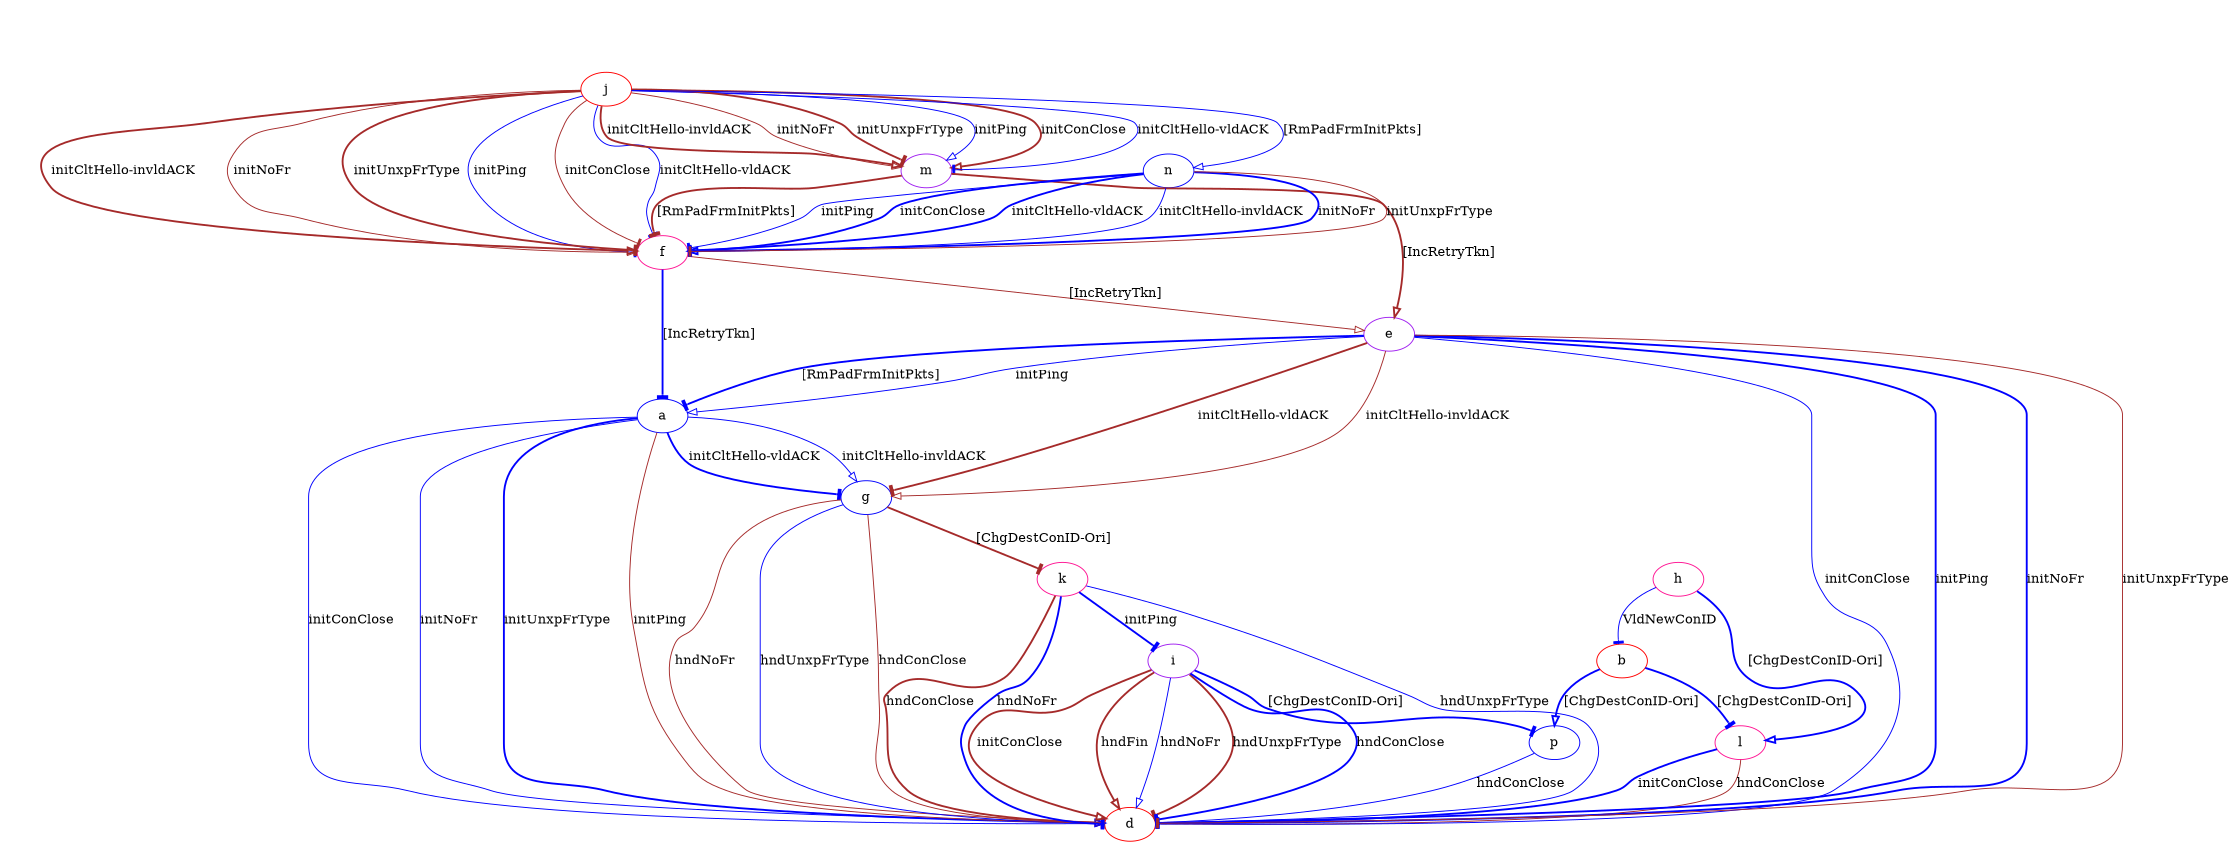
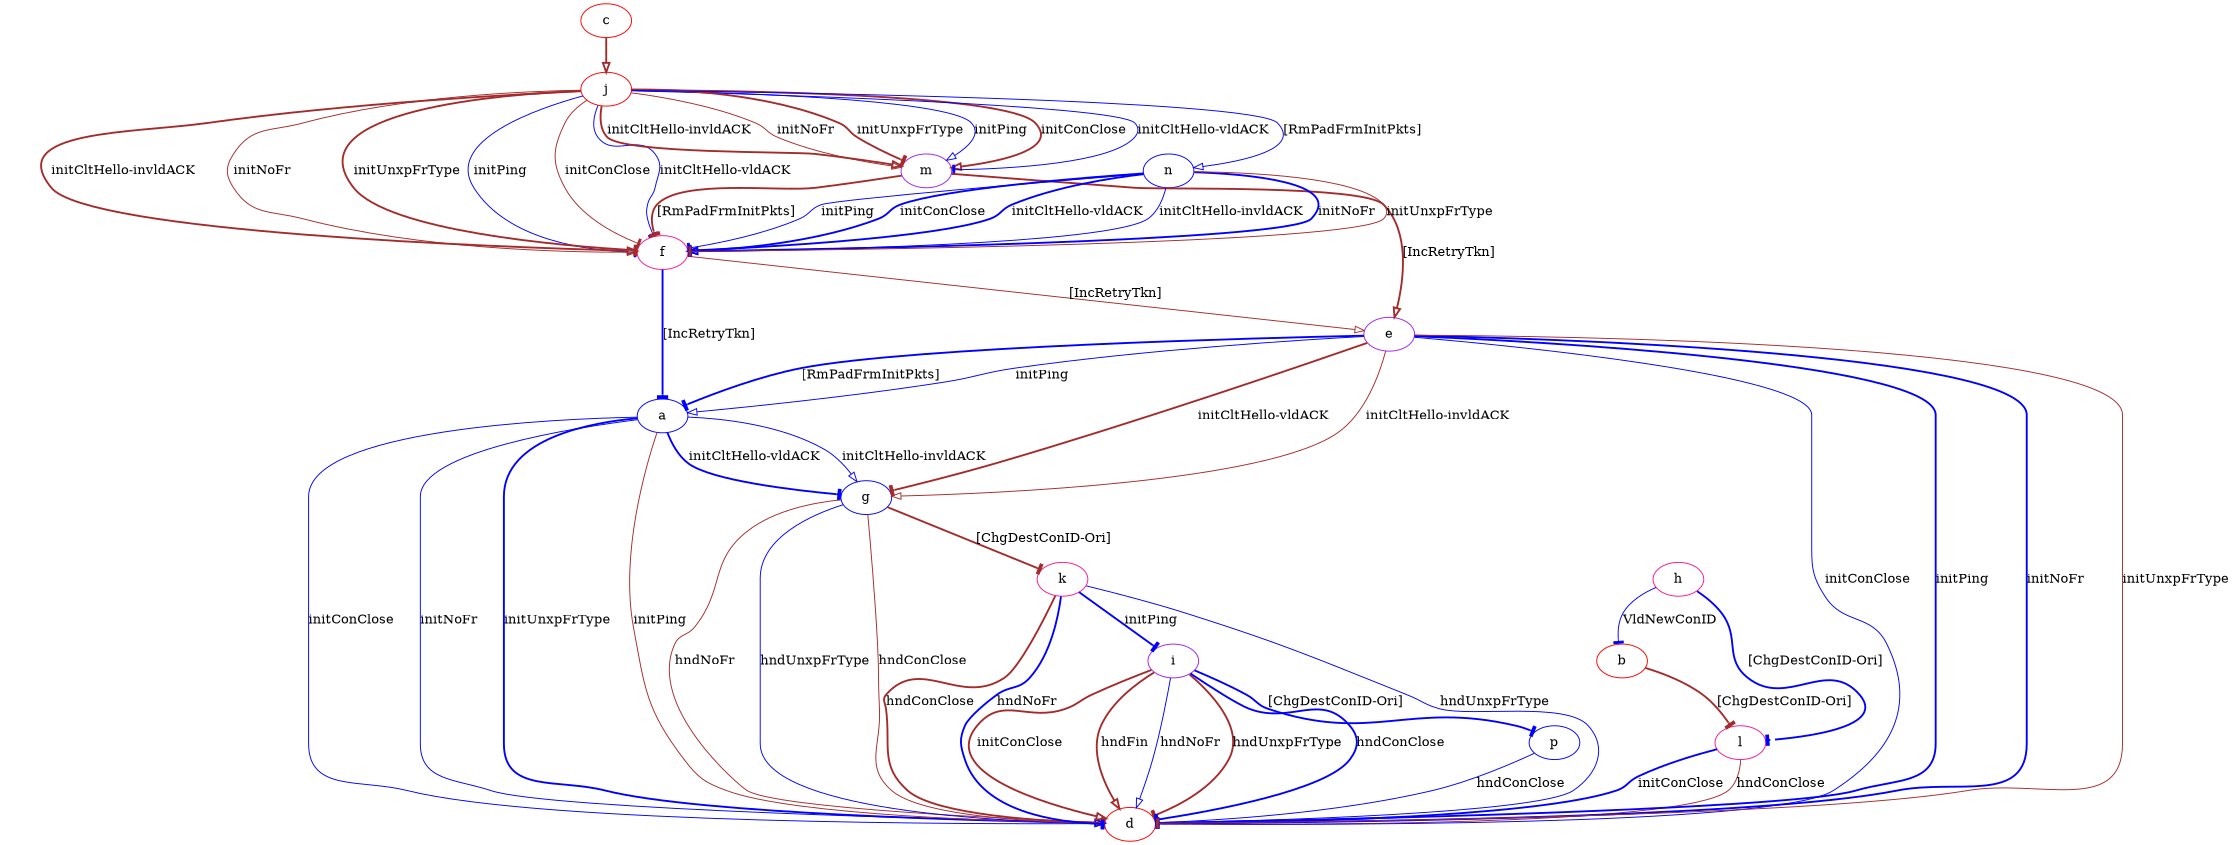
none -> (606, 21)
(1810, 683) -> (1810, 683)
(1571, 687) -> none
(1692, 688) -> (1692, 688)
